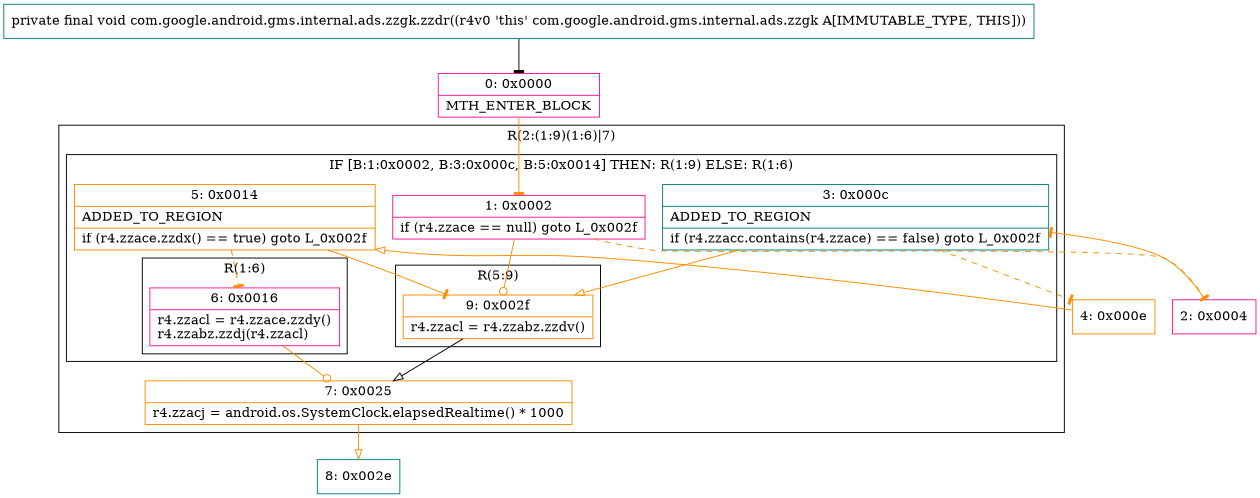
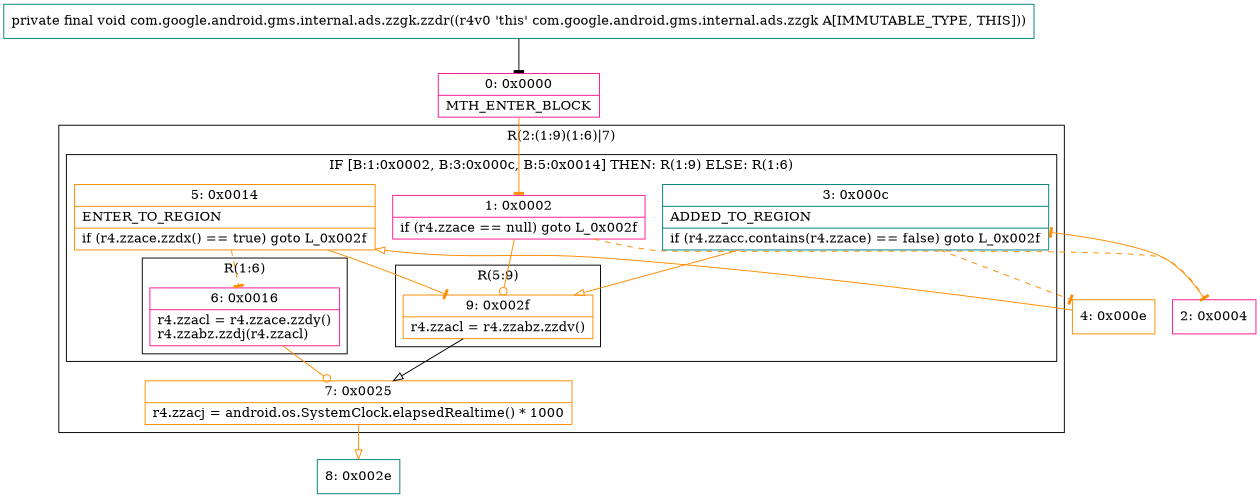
(153, 217) -> (152, 217)
